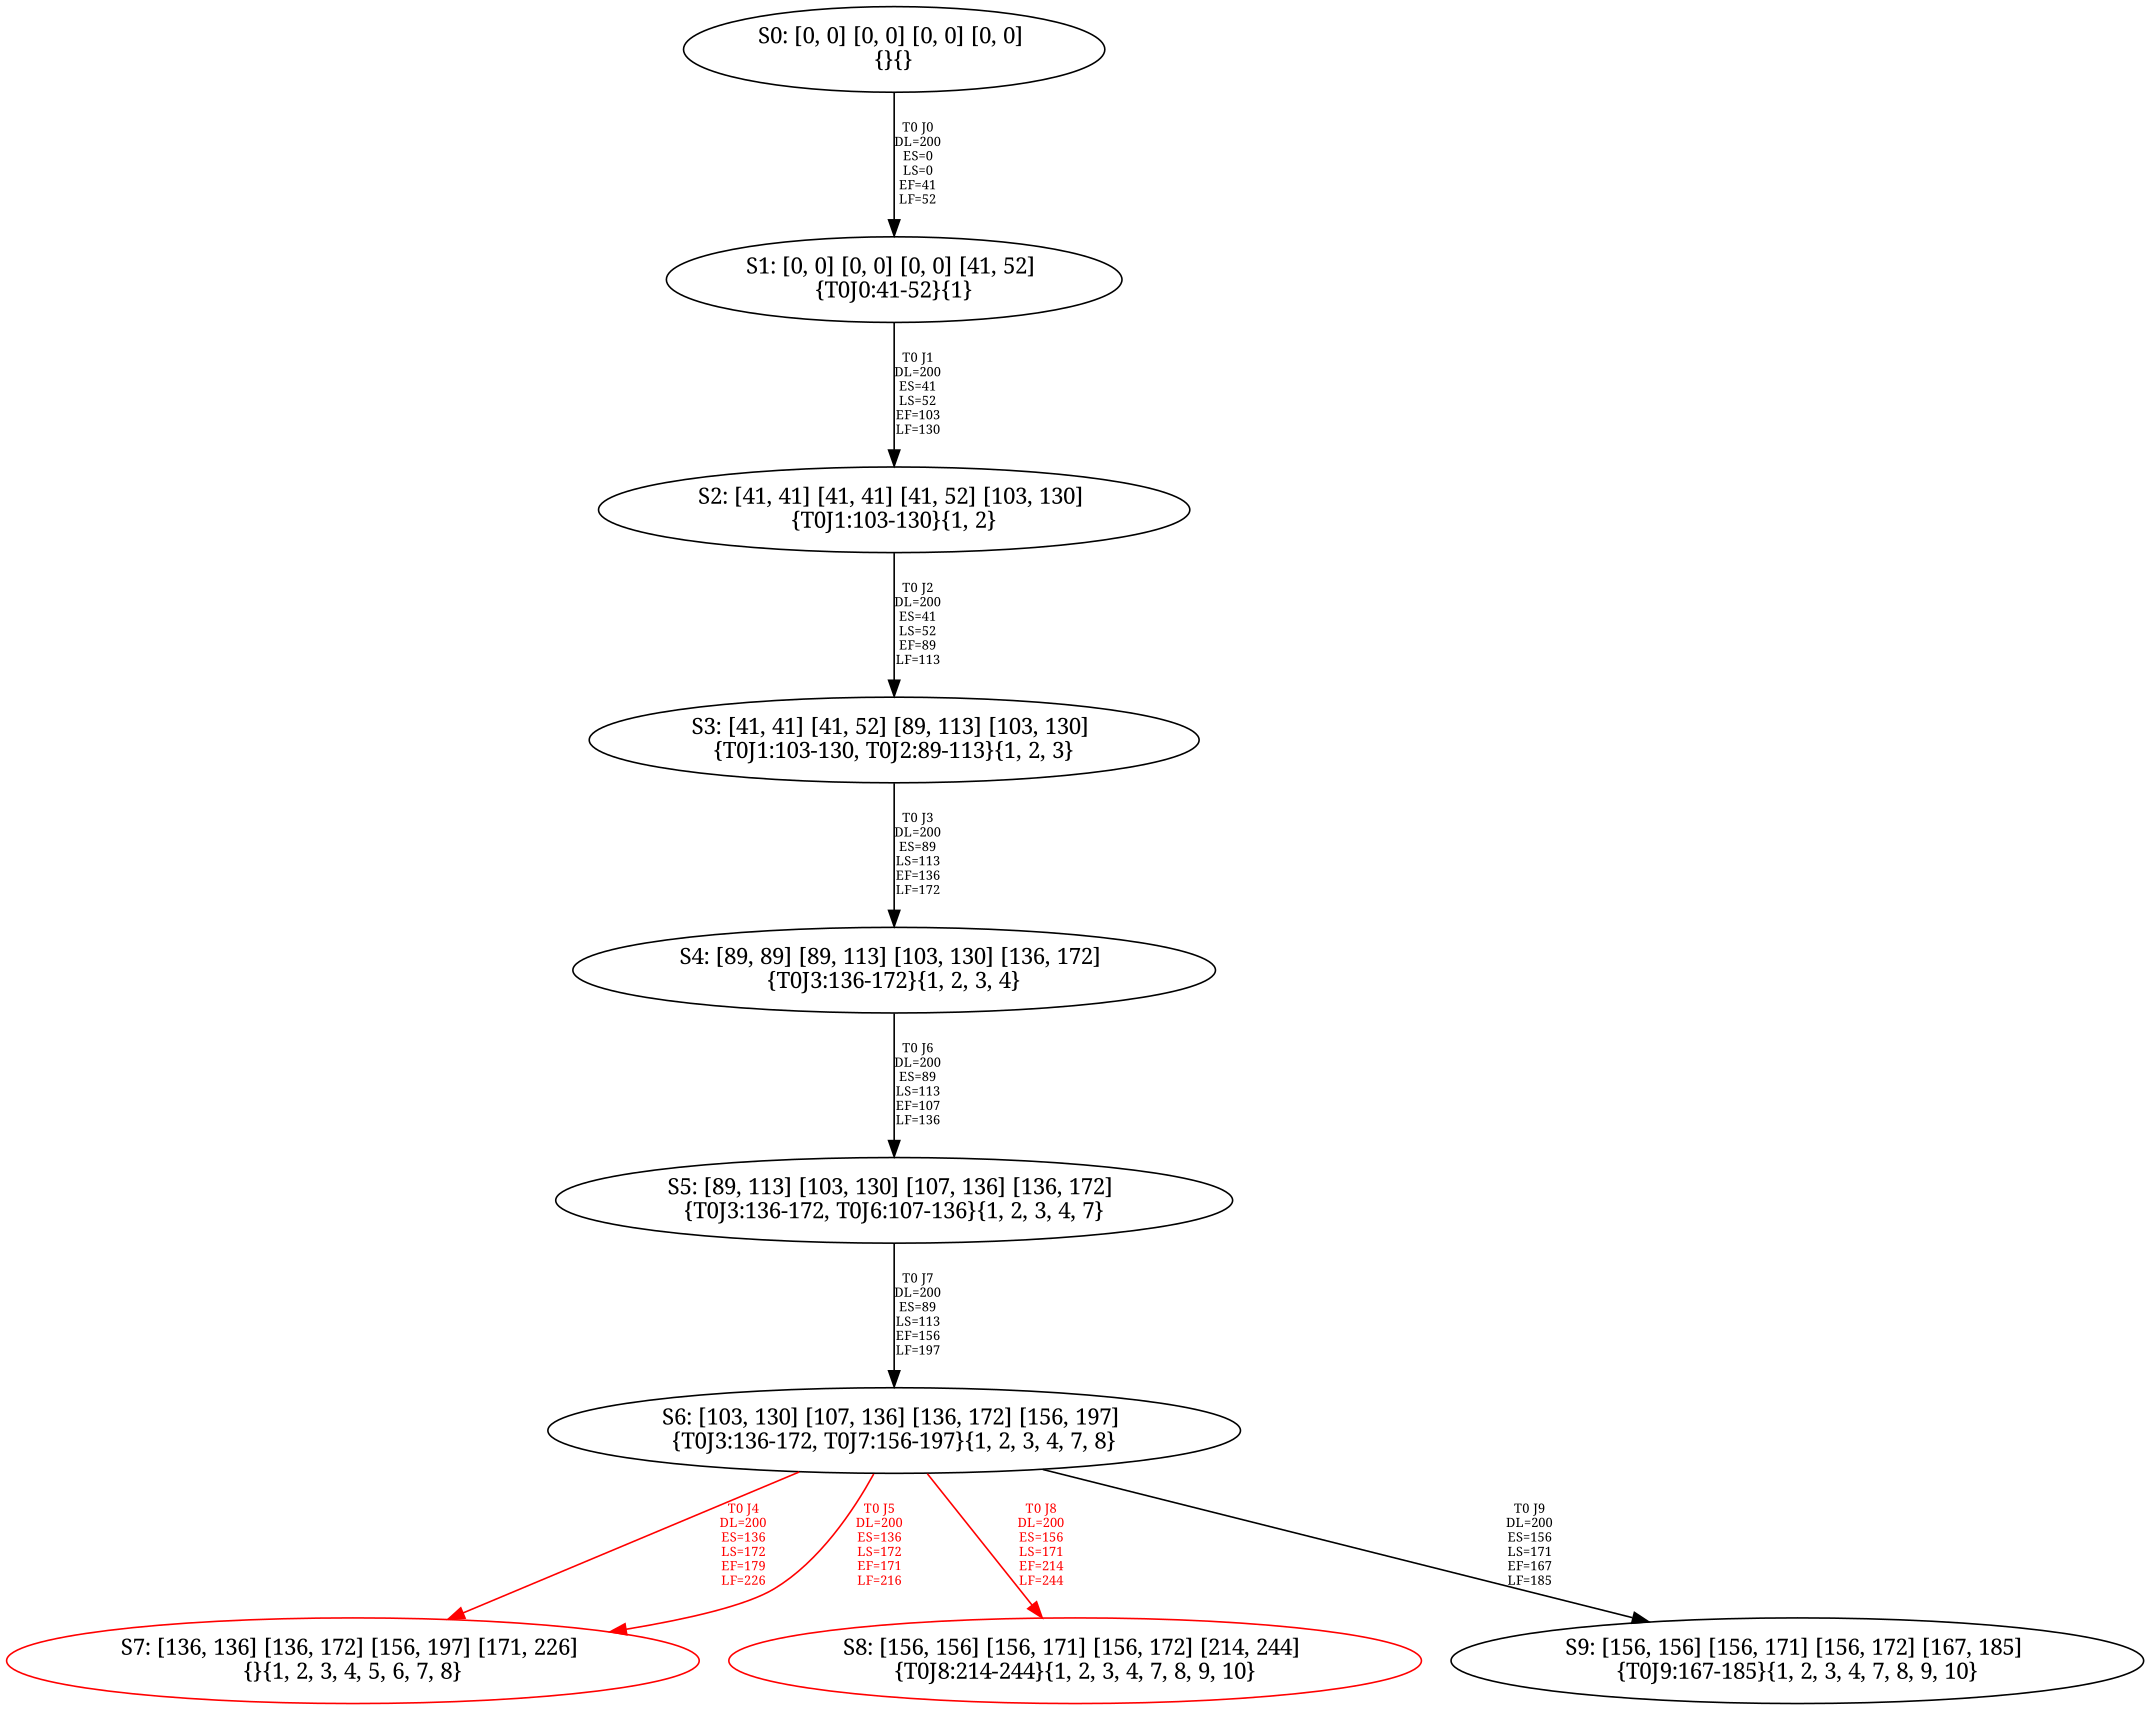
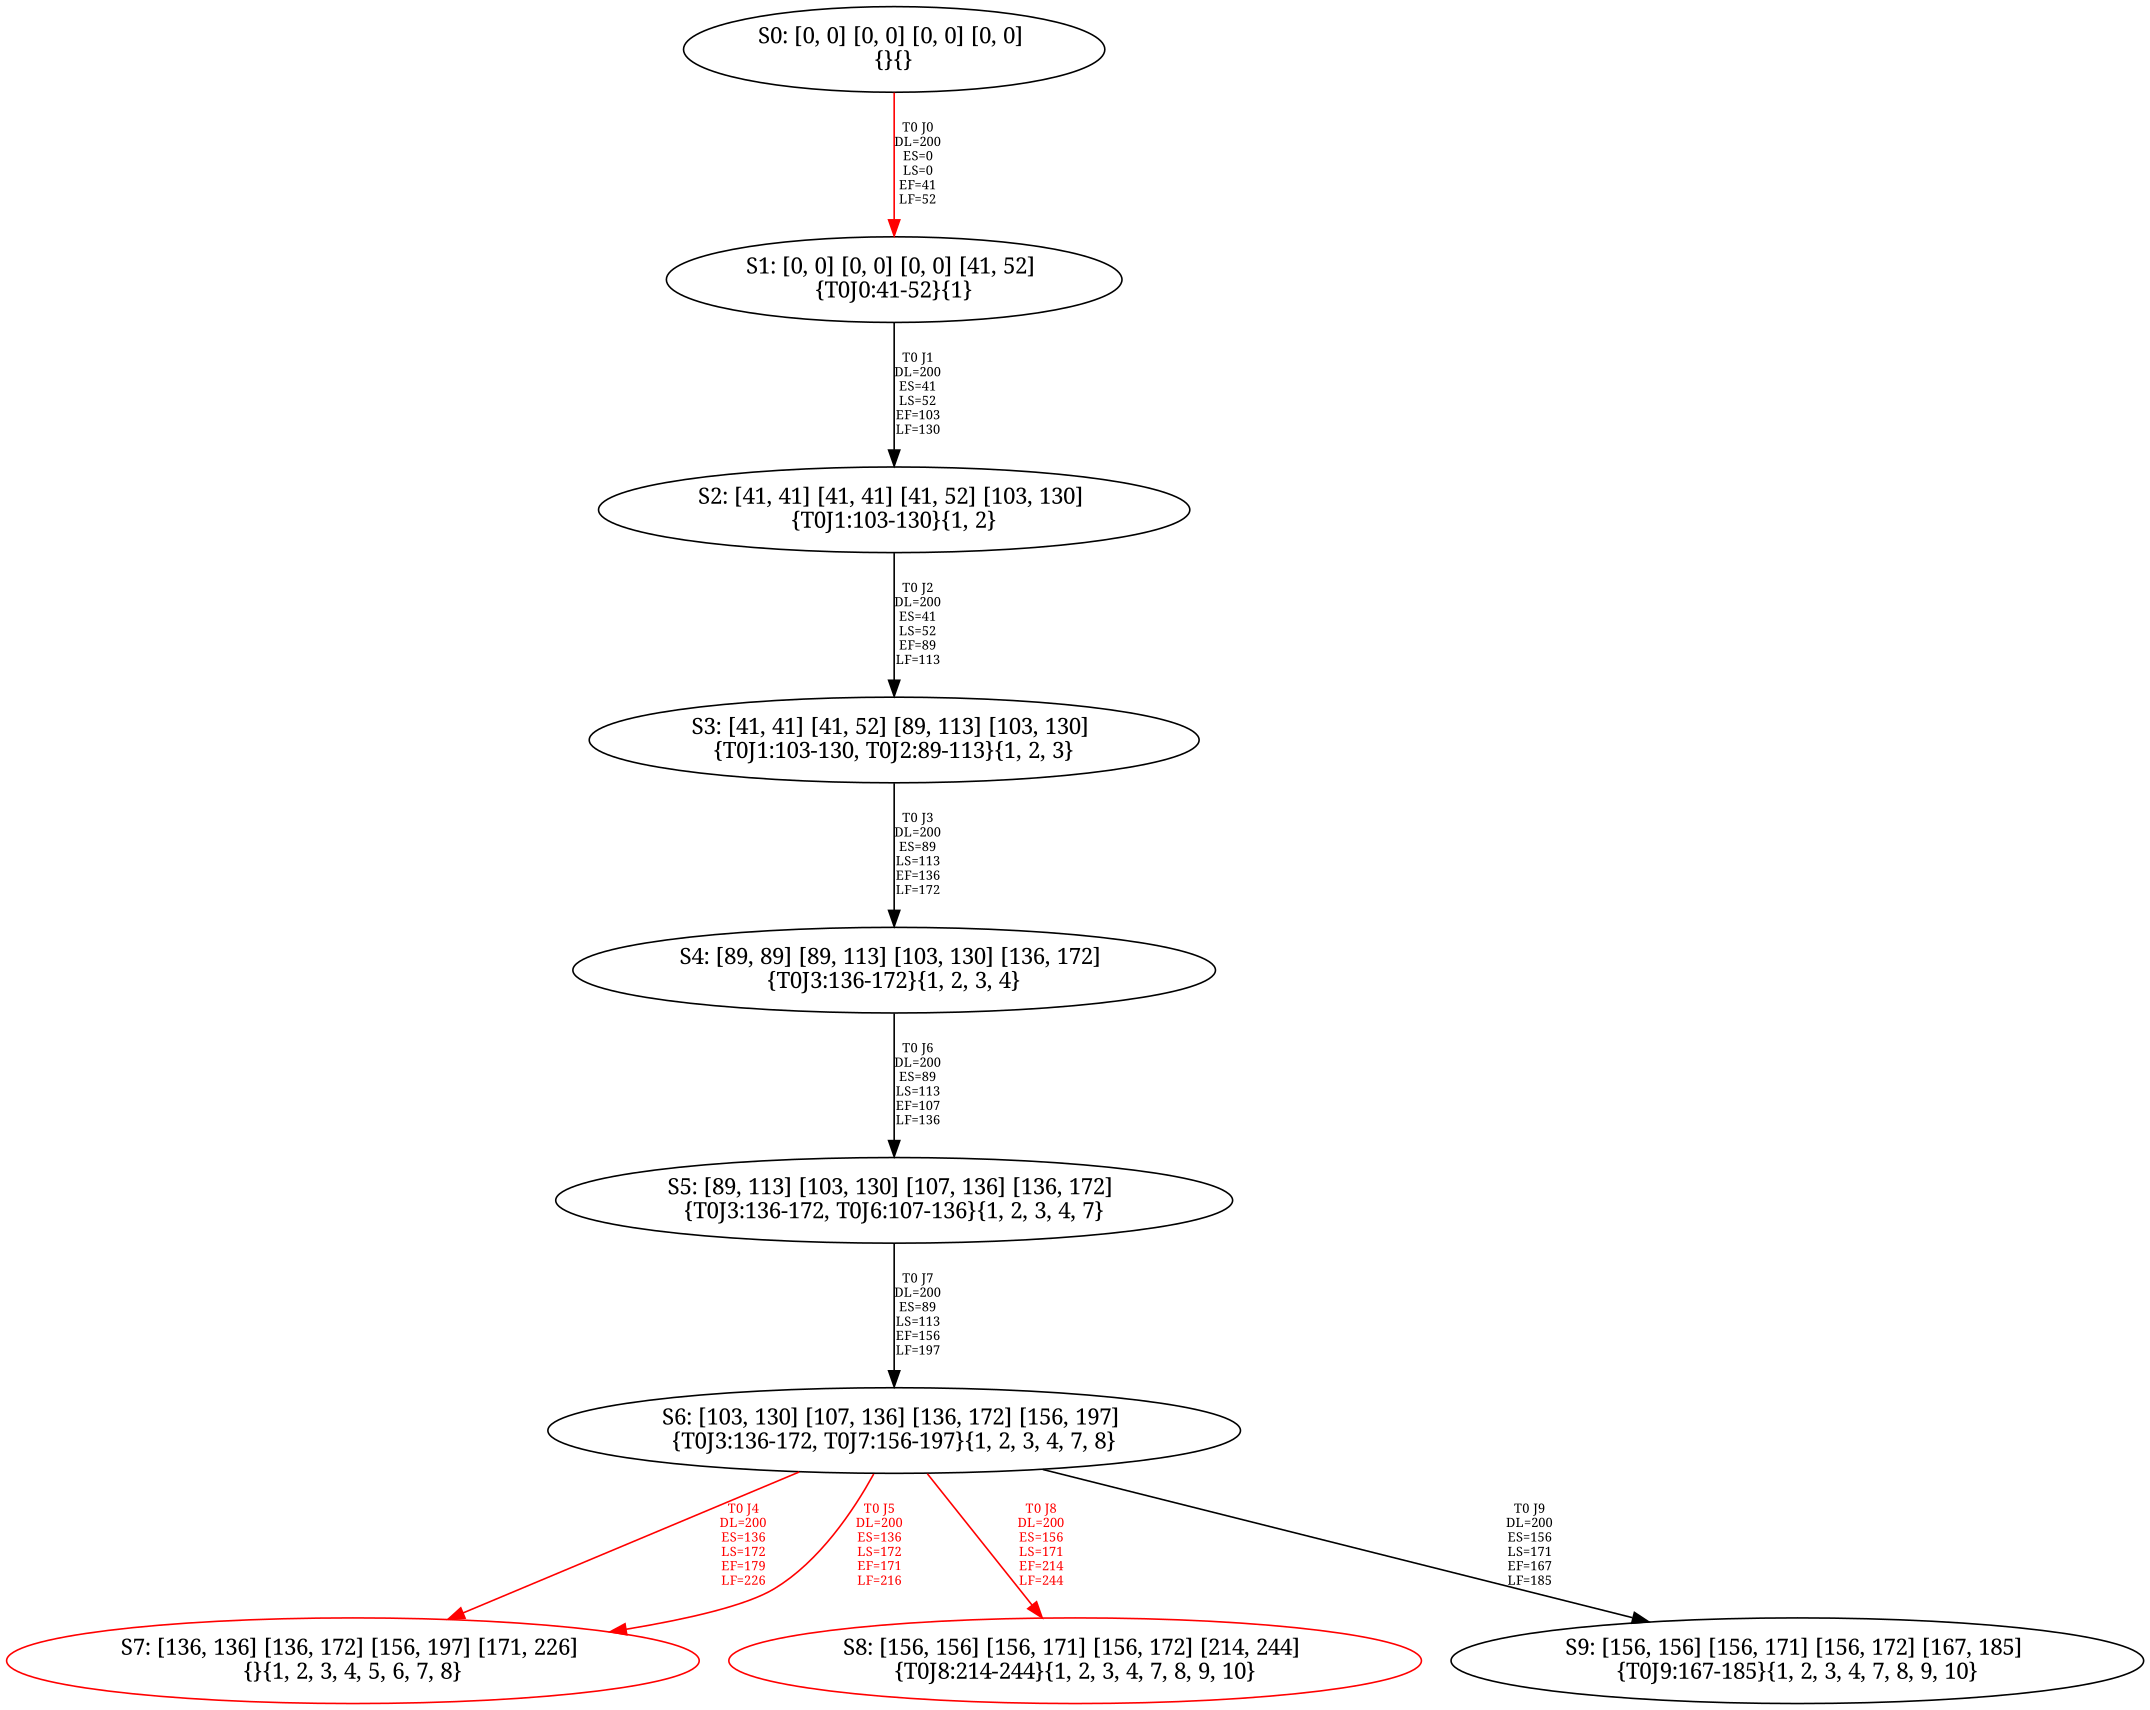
(894, 156) -> (894, 156)
